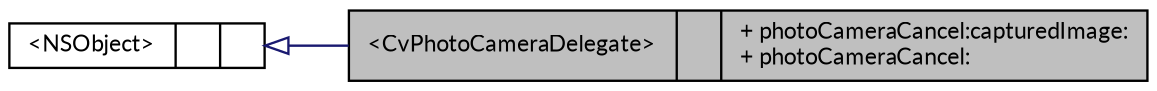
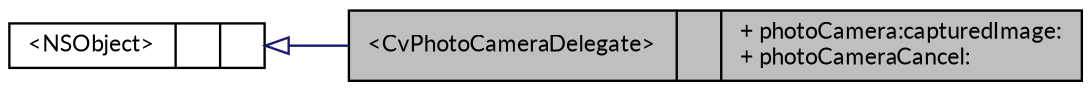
(934, 32) -> (902, 32)
